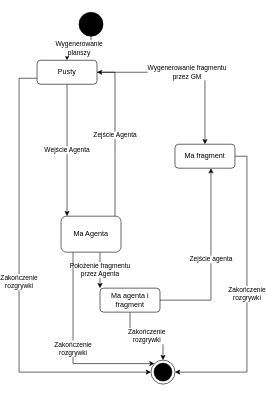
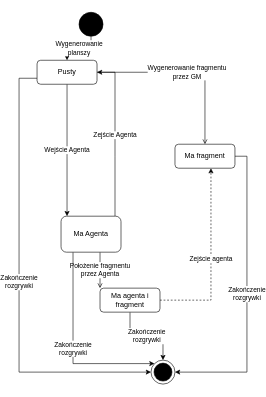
(205, 138) -> (205, 140)
(211, 263) -> (211, 263)
(100, 282) -> (100, 284)
